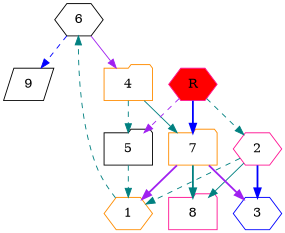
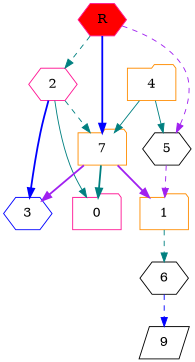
(101, 49) -> none
(128, 112) -> (158, 112)
(128, 149) -> (167, 149)
(128, 177) -> (166, 177)
(199, 178) -> (75, 113)
(128, 214) -> (164, 214)
(193, 214) -> (97, 214)
